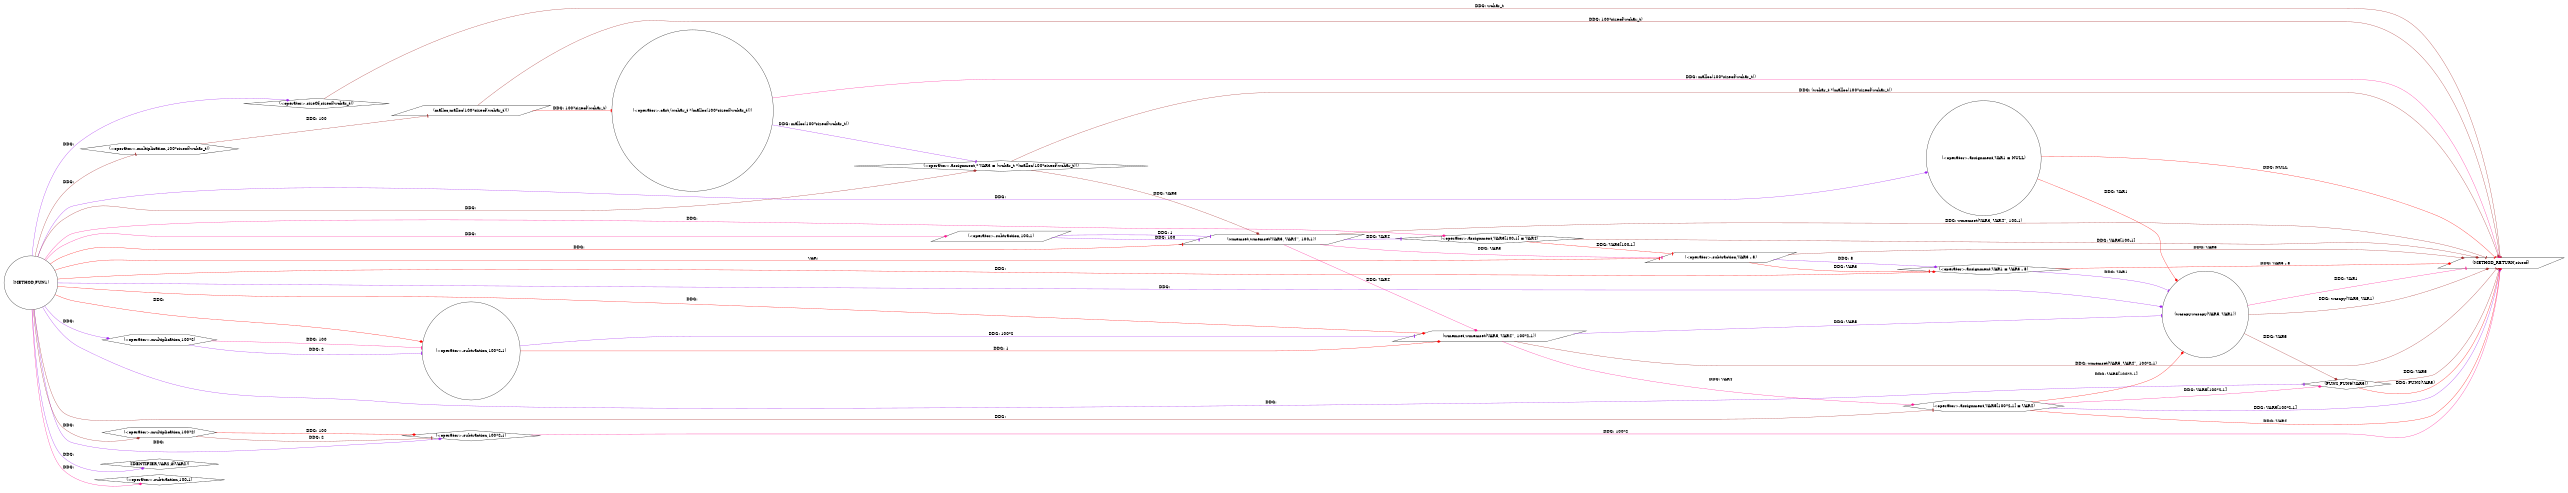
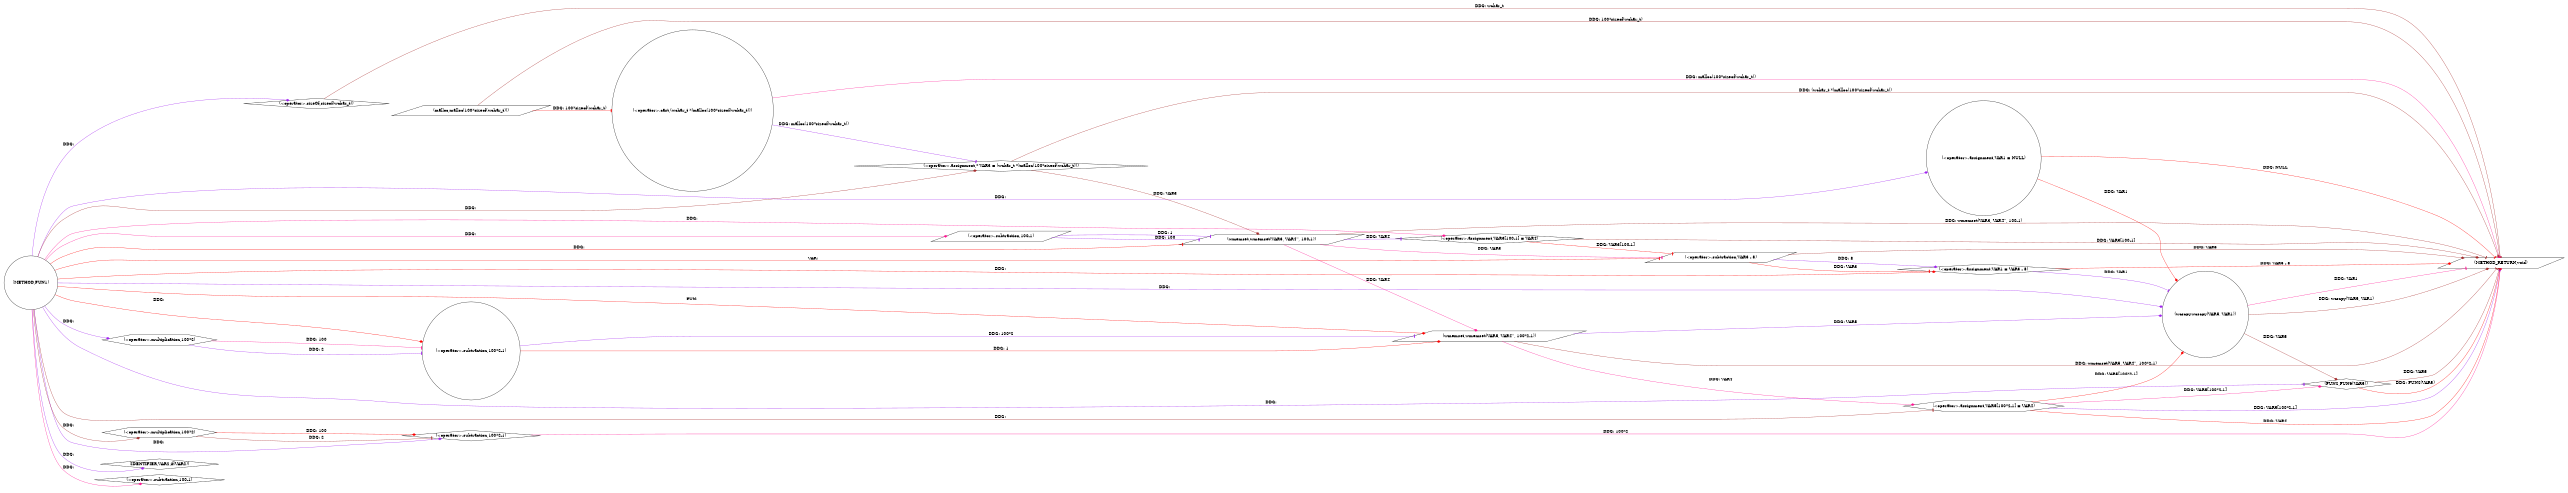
(159, 149) -> none
(2501, 263) -> (2501, 263)
(693, 299) -> (693, 299)
(1867, 325) -> (1867, 325)
